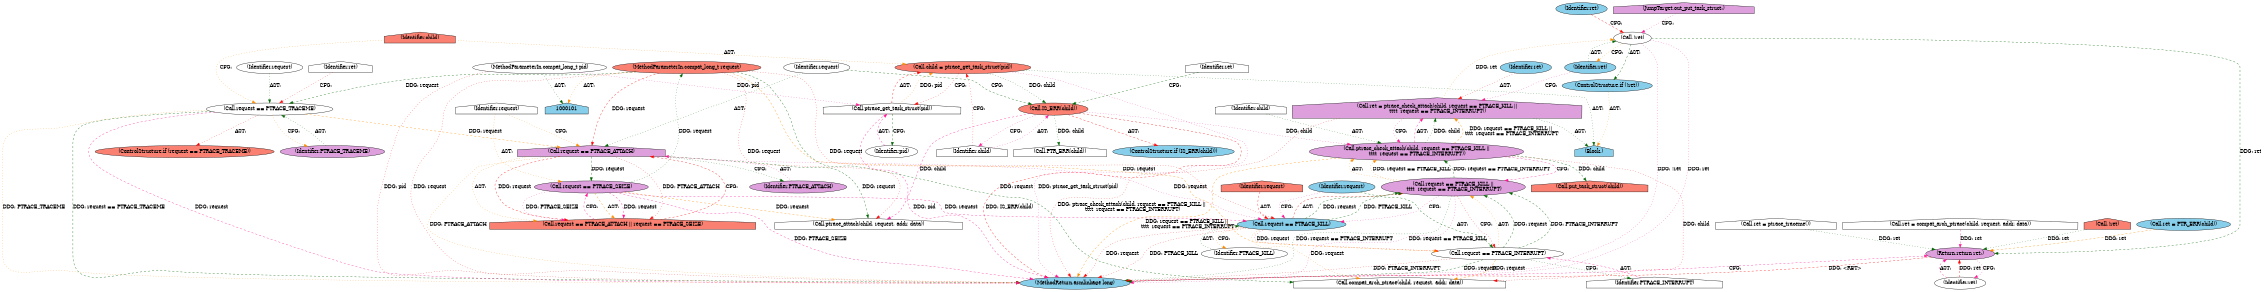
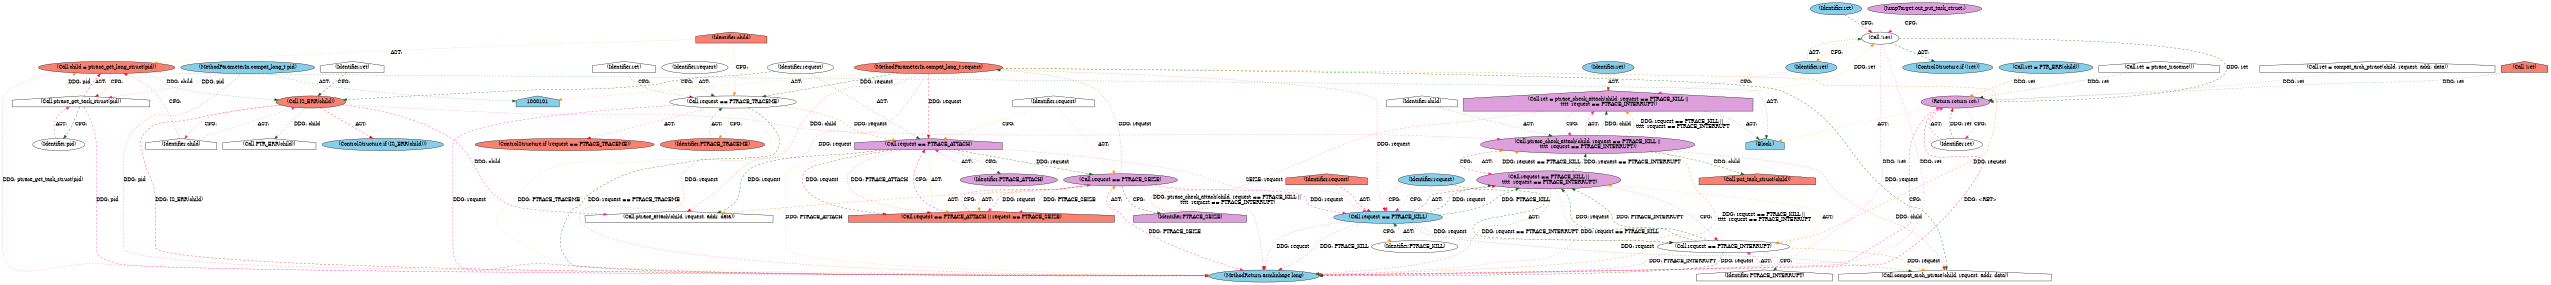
(1684, 9) -> (1925, 9)
(540, 68) -> (248, 68)
(963, 68) -> (107, 68)
(1609, 118) -> (1858, 124)
(332, 152) -> (712, 145)
(1190, 187) -> (1264, 180)
(792, 207) -> (954, 200)
none -> (1190, 217)
(1960, 237) -> (2204, 88)
(1298, 251) -> (1654, 254)
